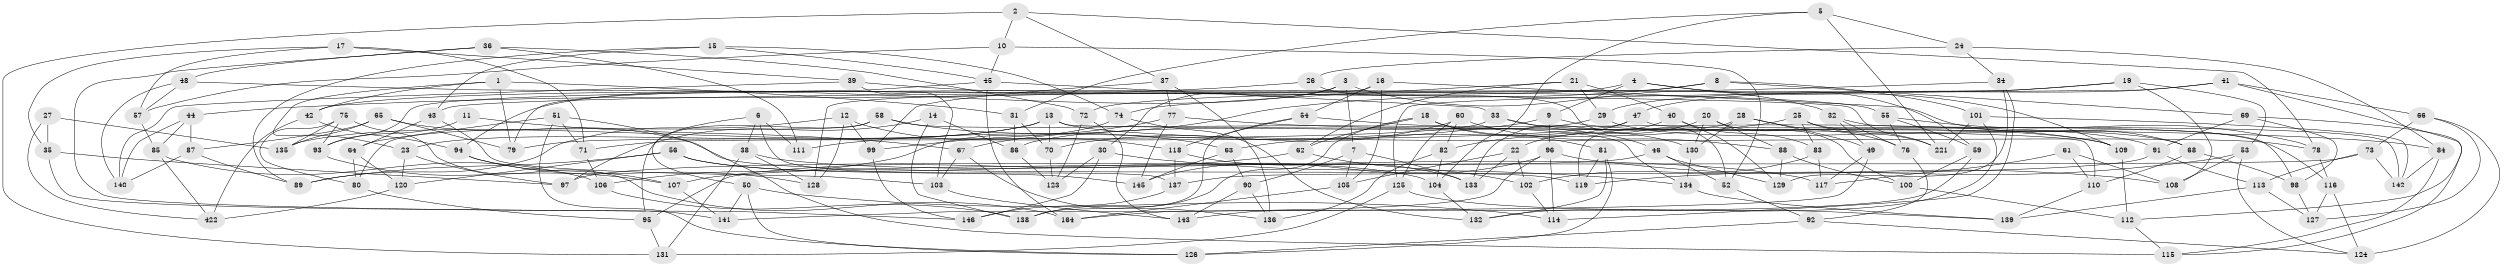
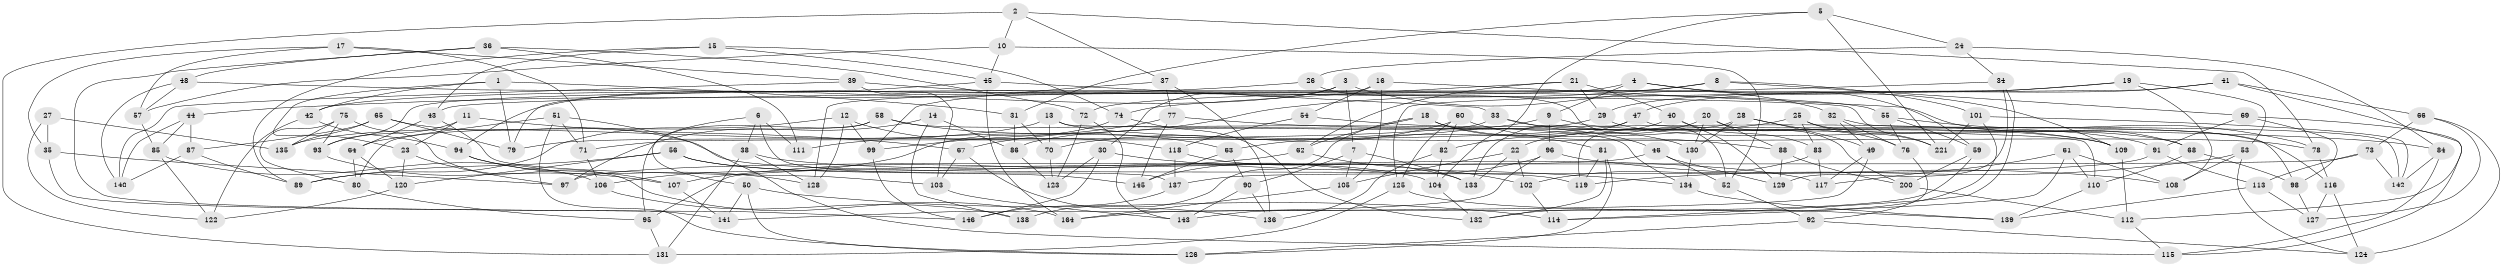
(620, 137) -> (429, 137)
(1552, 186) -> (1915, 206)
(1906, 186) -> (1906, 186)
(1191, 195) -> none
(211, 220) -> (211, 220)
